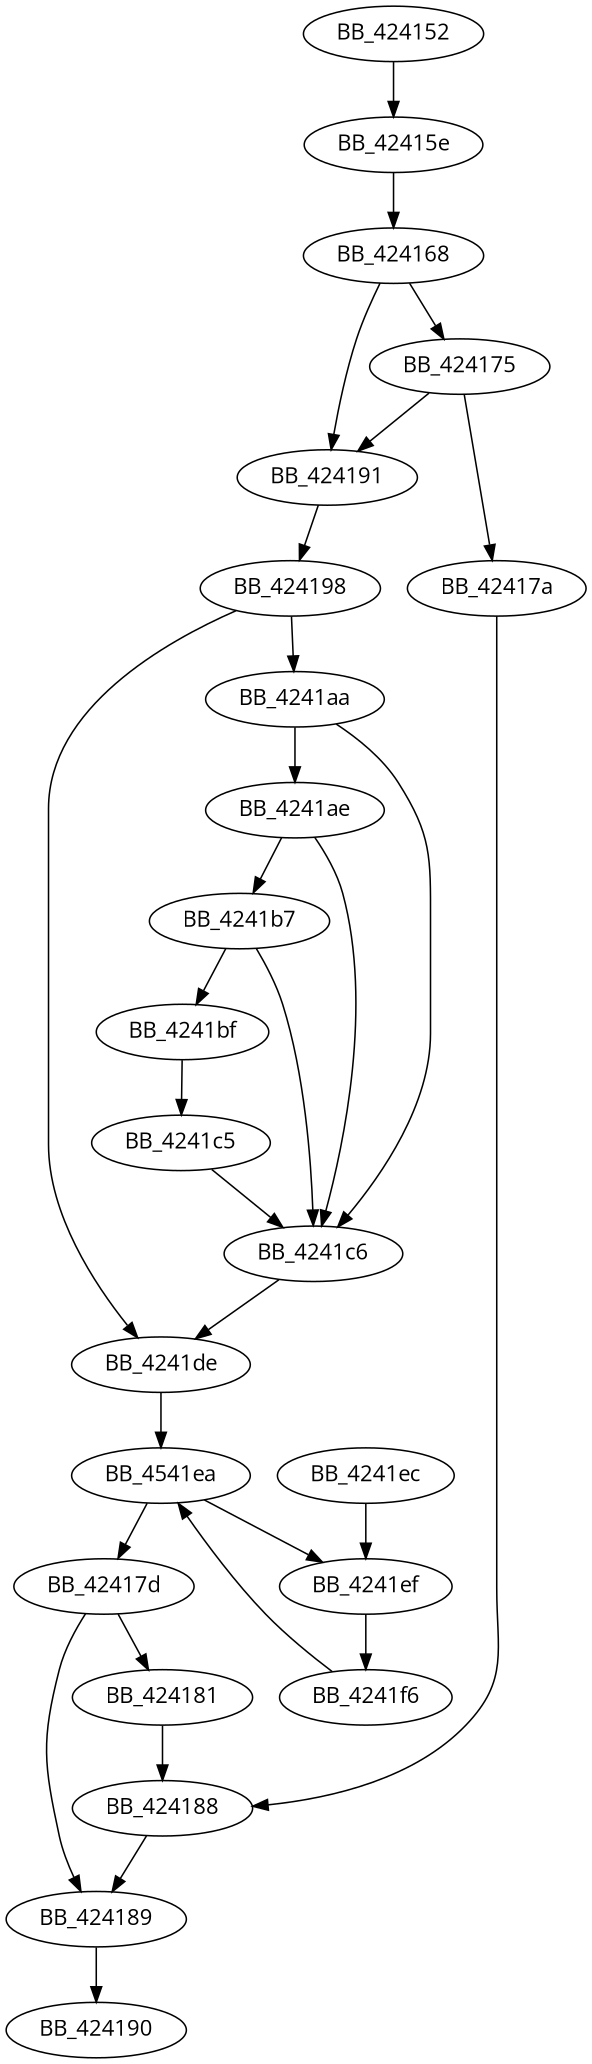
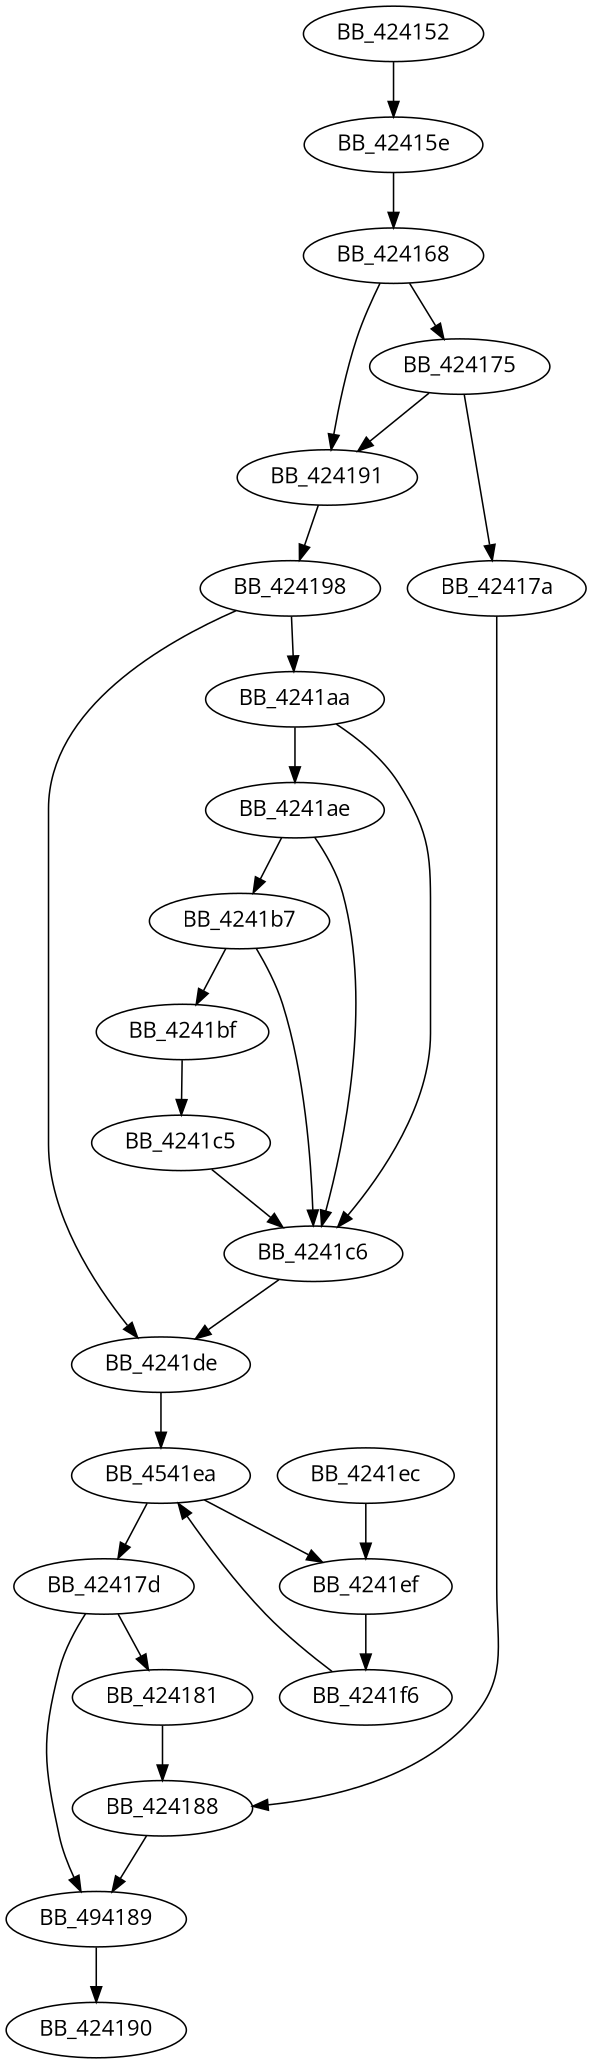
(96, 1919) -> (96, 1919)
